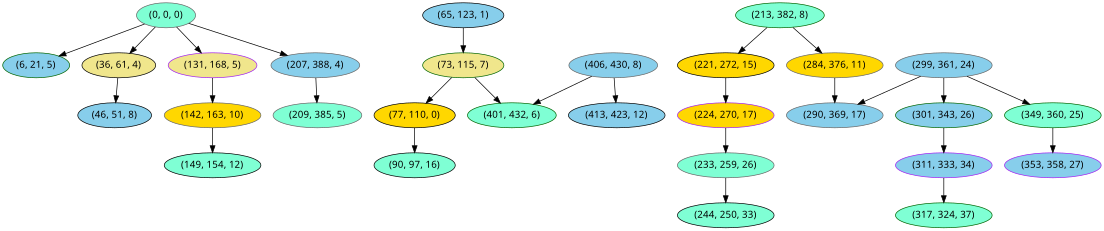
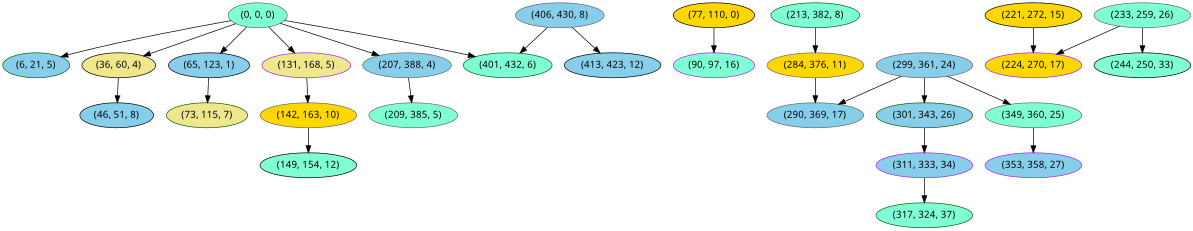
none -> (236, 38)
(755, 38) -> none
(119, 65) -> (119, 65)
(441, 88) -> none
(485, 88) -> (377, 37)
(1053, 115) -> (1033, 115)
(726, 137) -> (1091, 39)
(415, 165) -> (714, 65)
